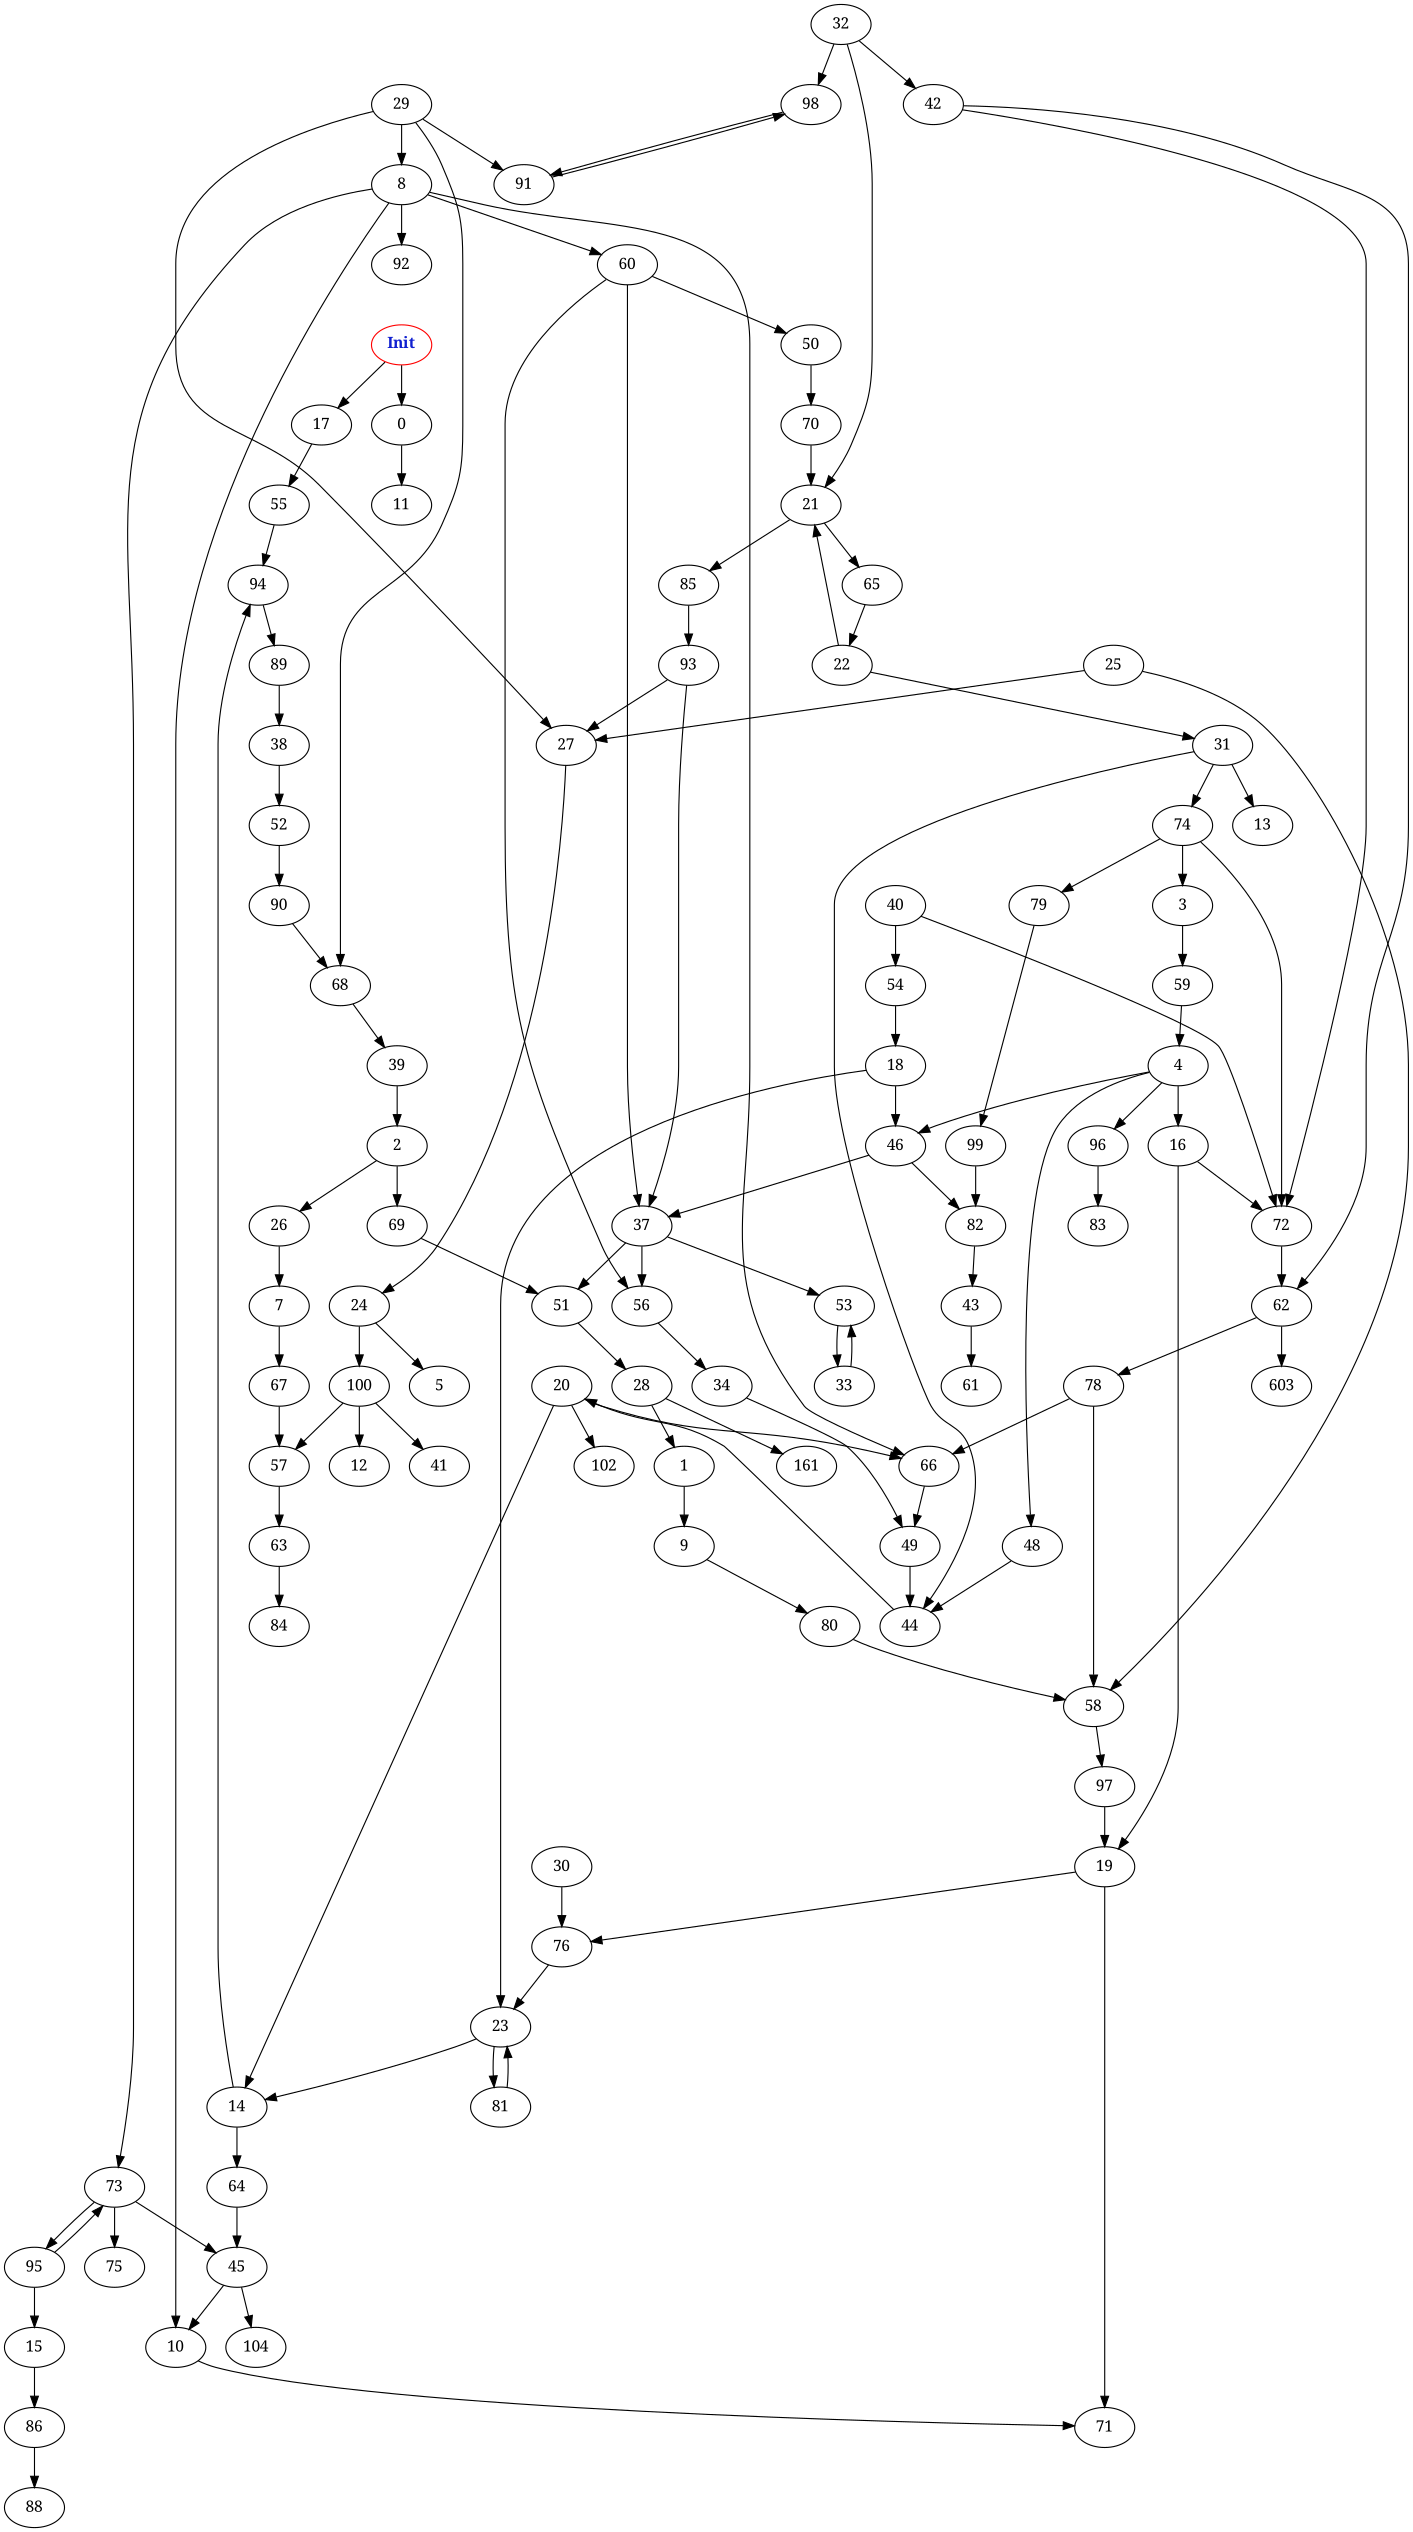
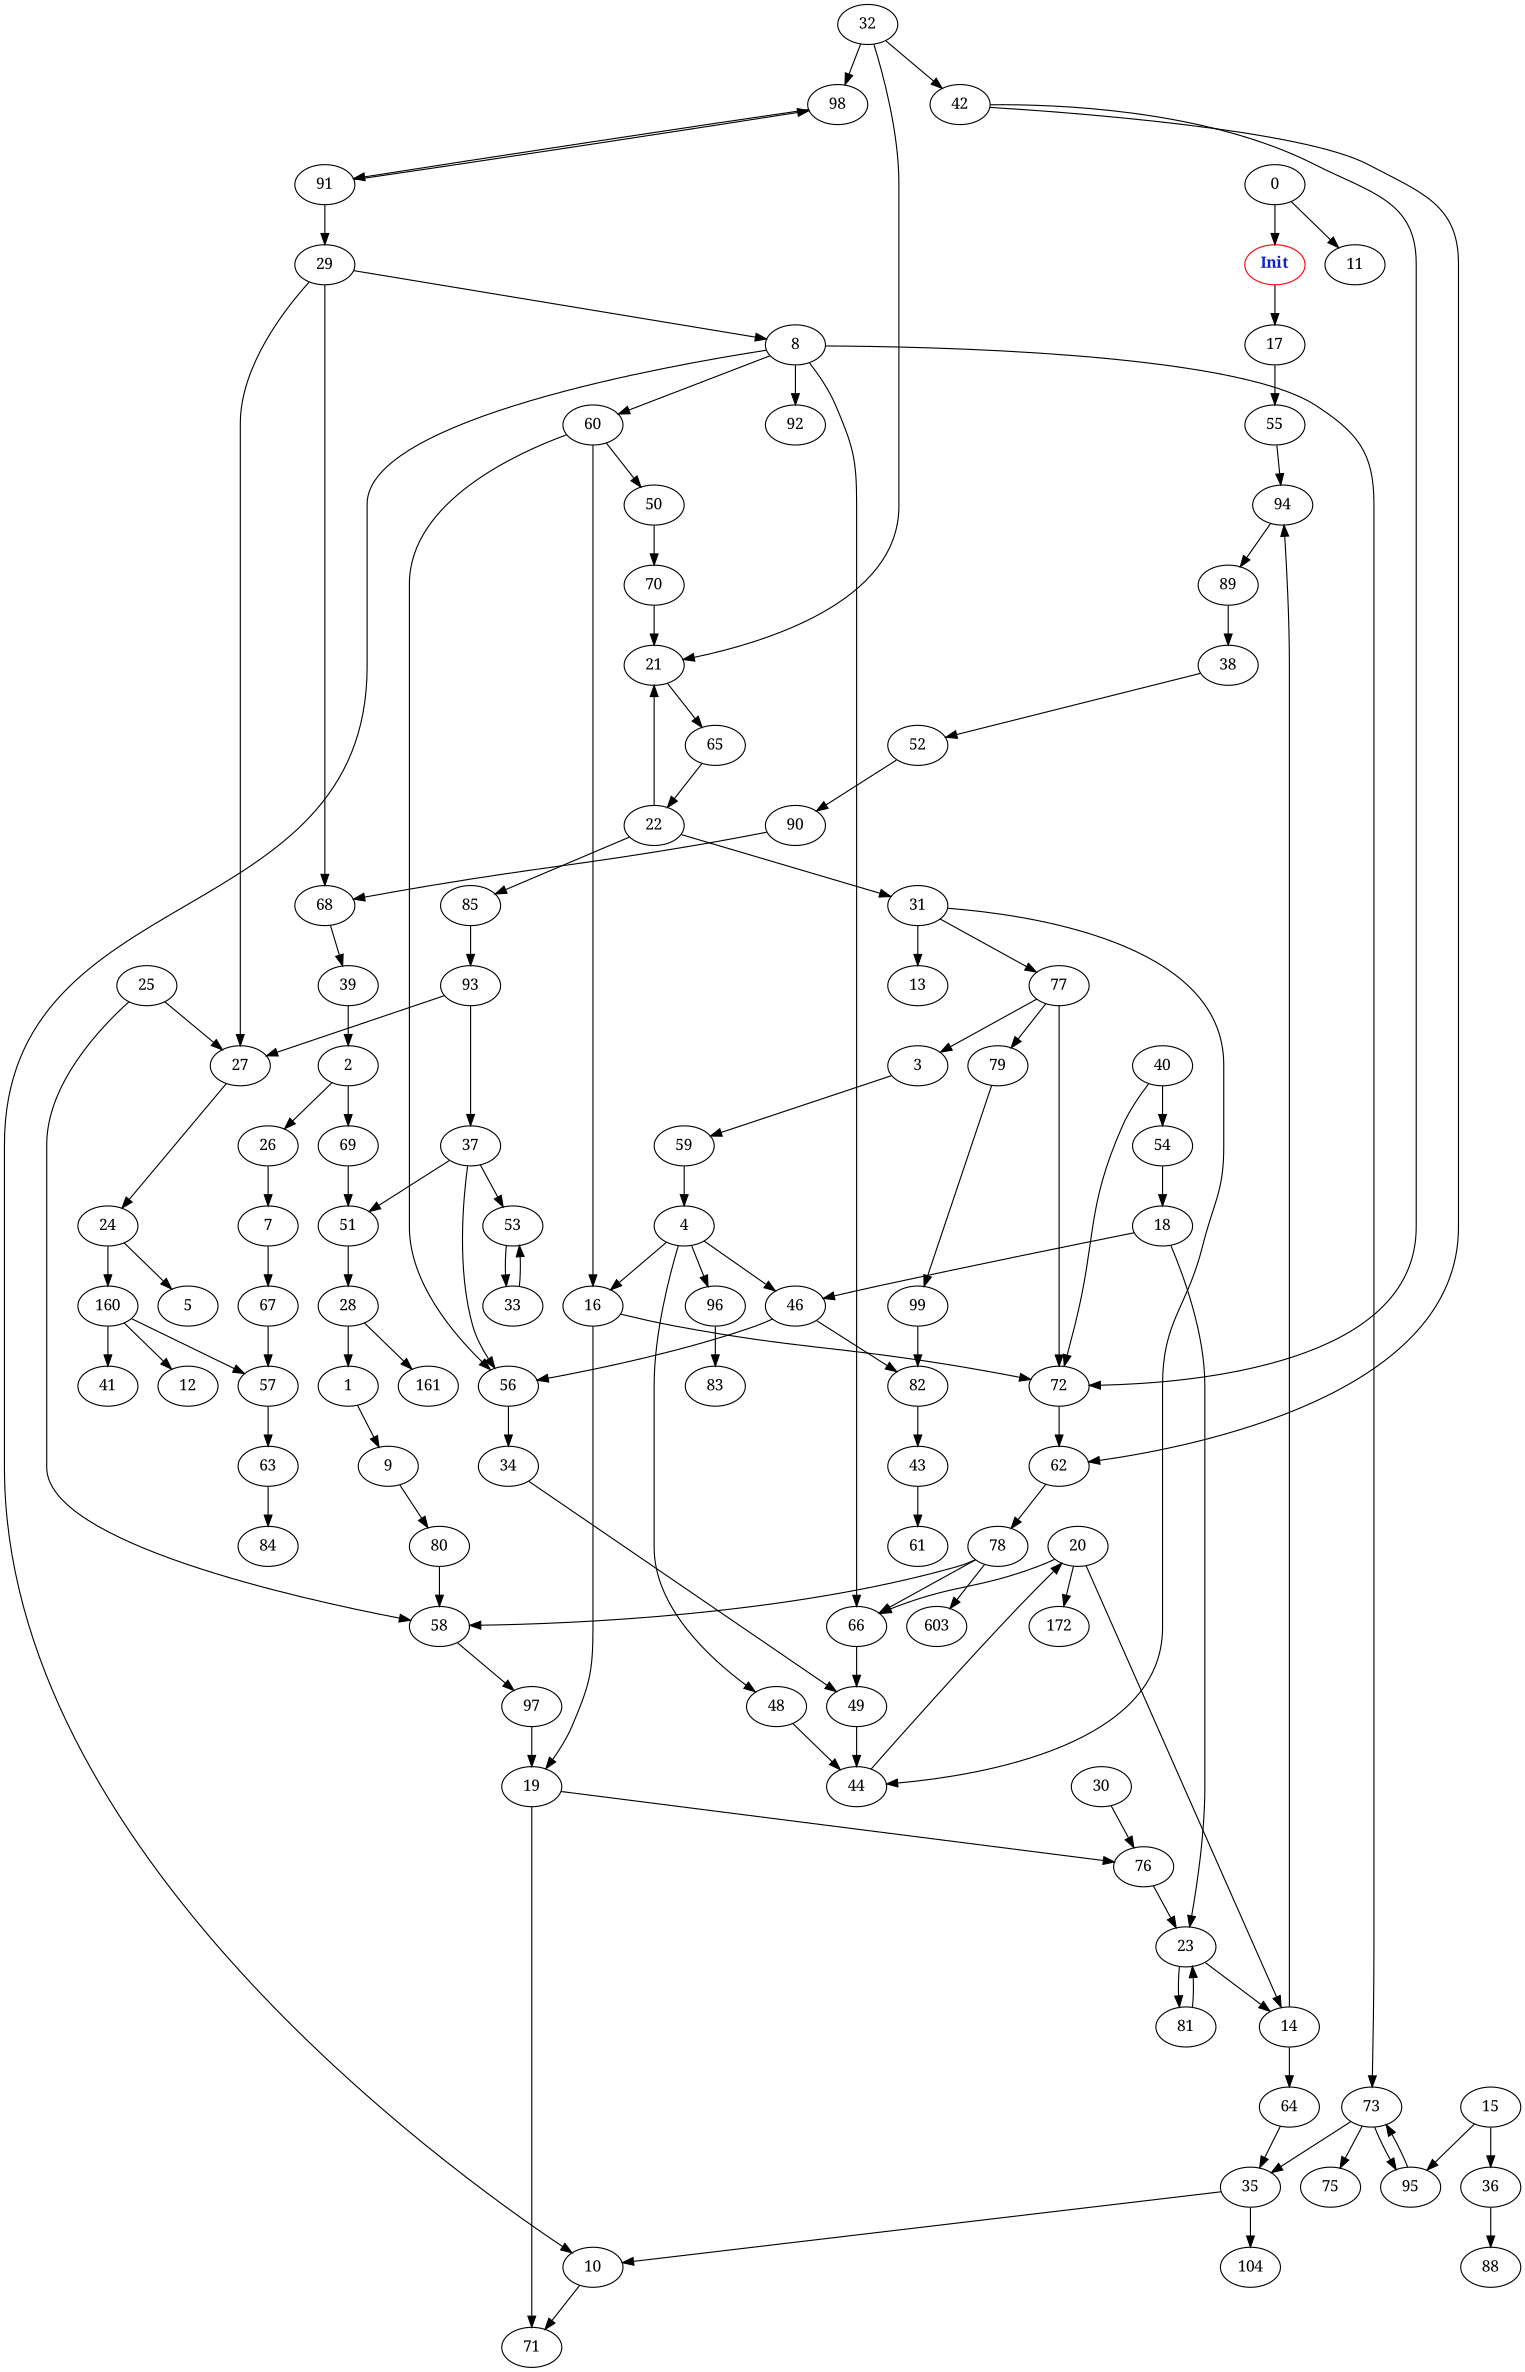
(458, 142) -> (325, 219)
(402, 379) -> (1275, 219)
(758, 540) -> (586, 855)
(627, 717) -> (593, 839)
(1183, 825) -> (1059, 986)
(774, 1184) -> (667, 1352)
(1282, 1341) -> (974, 1578)
(359, 1386) -> (108, 1306)
(604, 1466) -> (1059, 1626)
(237, 2267) -> (1250, 2187)
(34, 2302) -> (1455, 2143)
(34, 2427) -> (1491, 2187)
